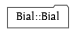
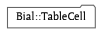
(38, 18) -> (51, 18)
